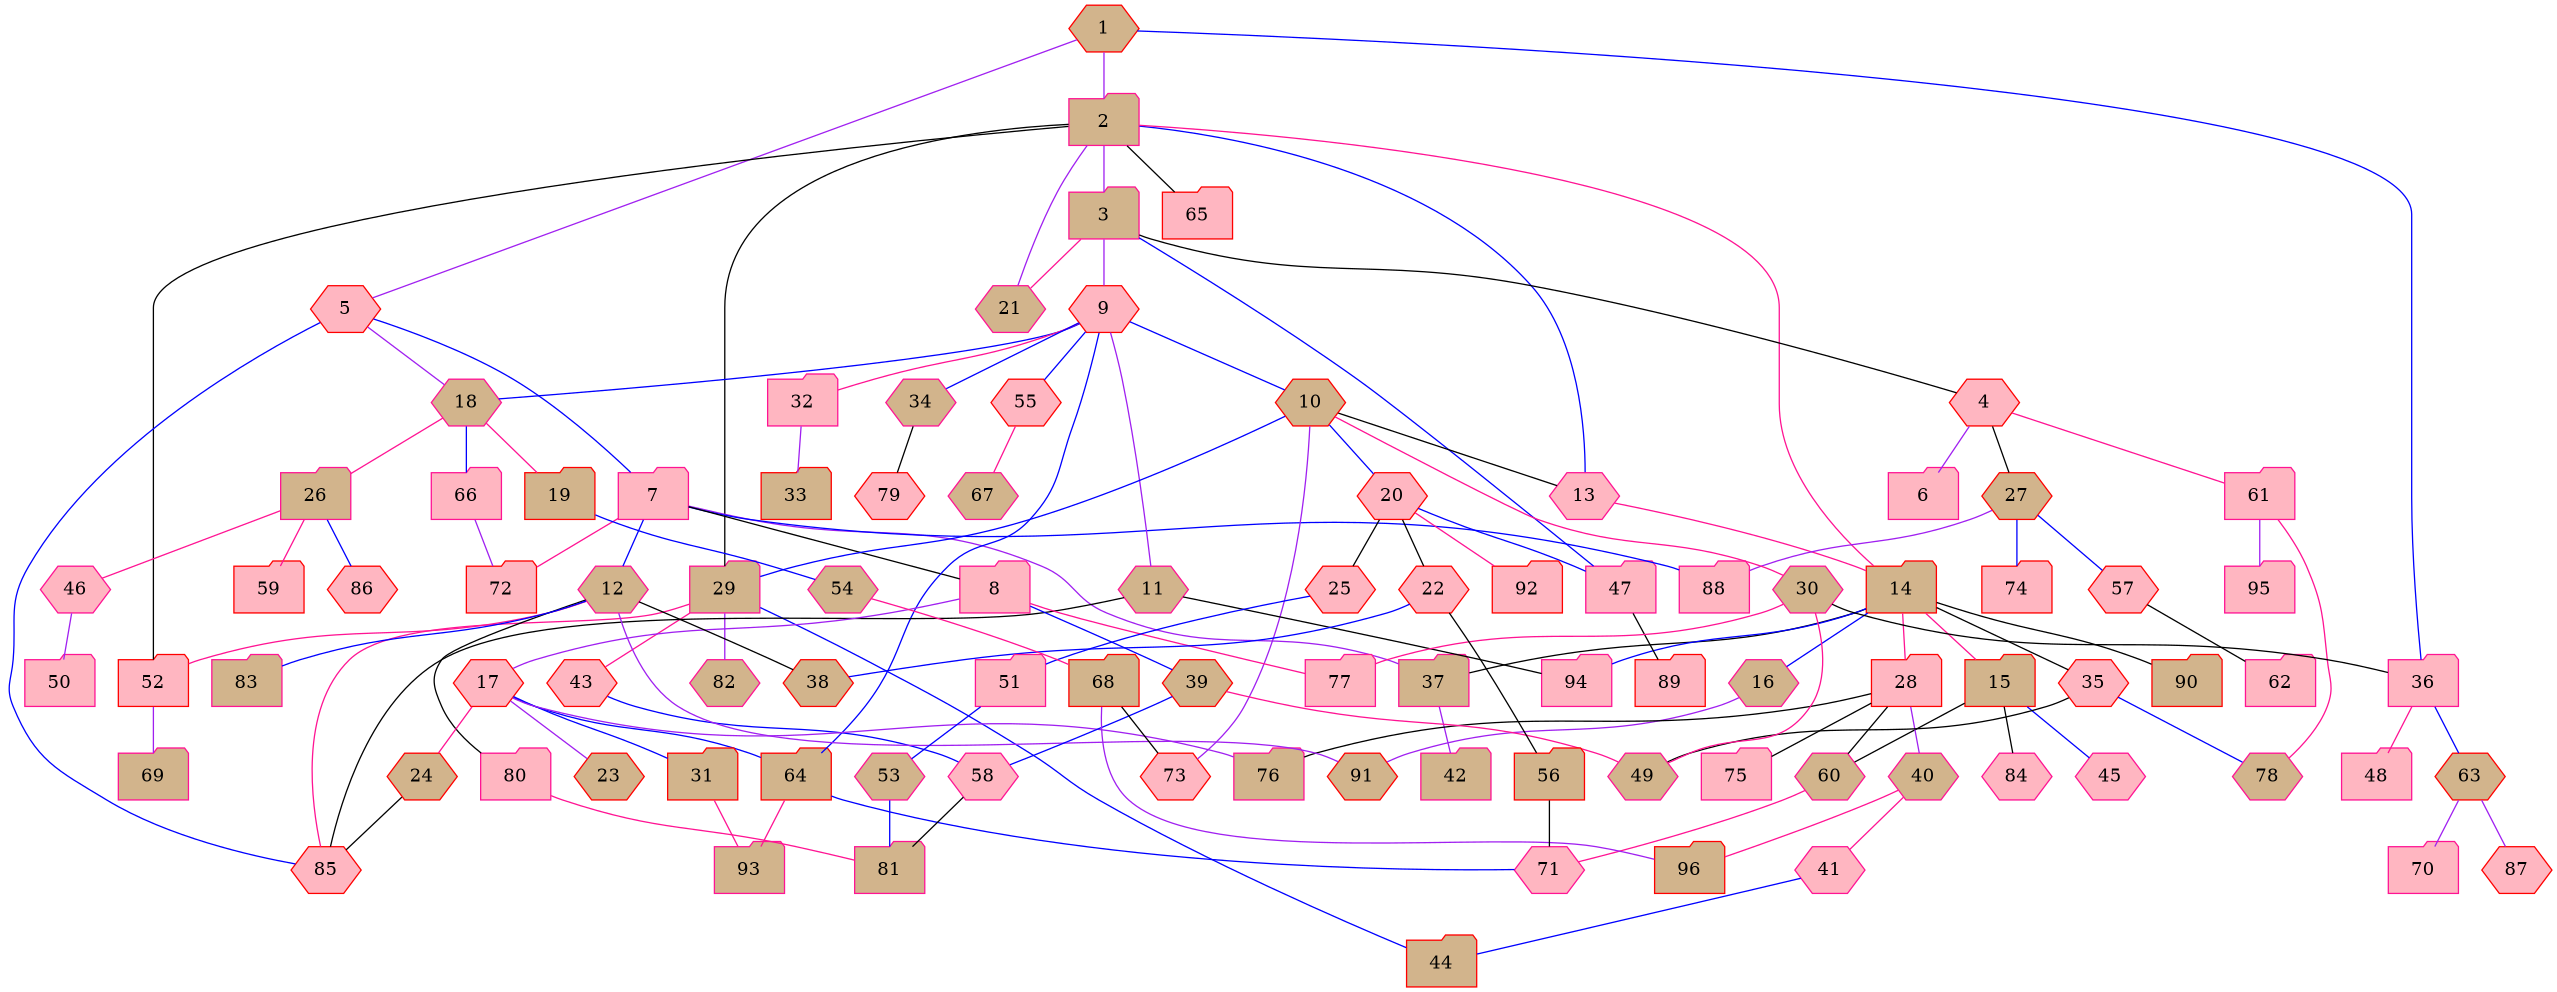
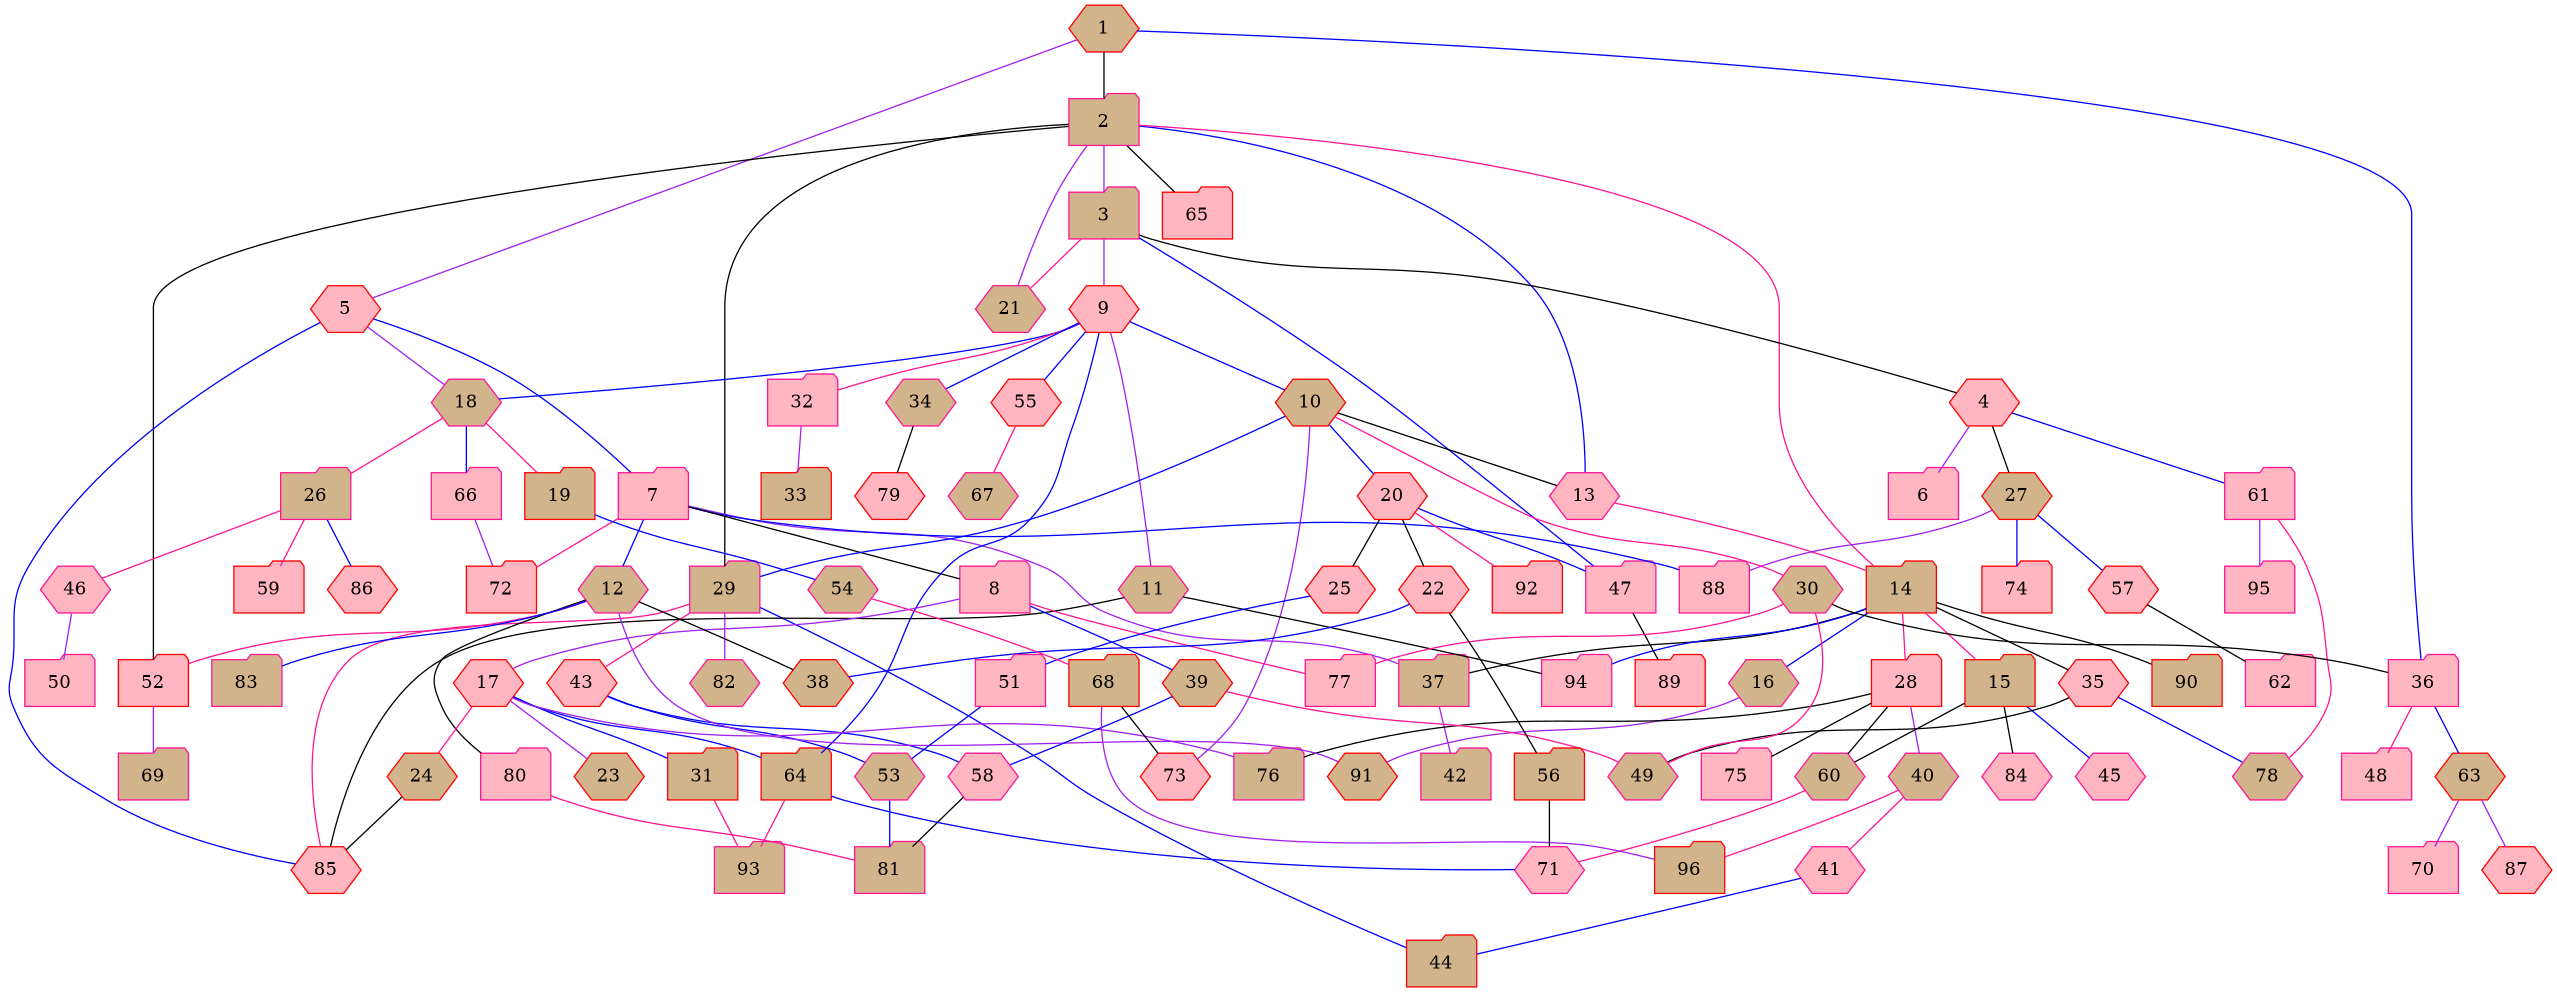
(1104, 75) -> (1104, 75)
(2118, 448) -> (2118, 448)
none -> (736, 729)
